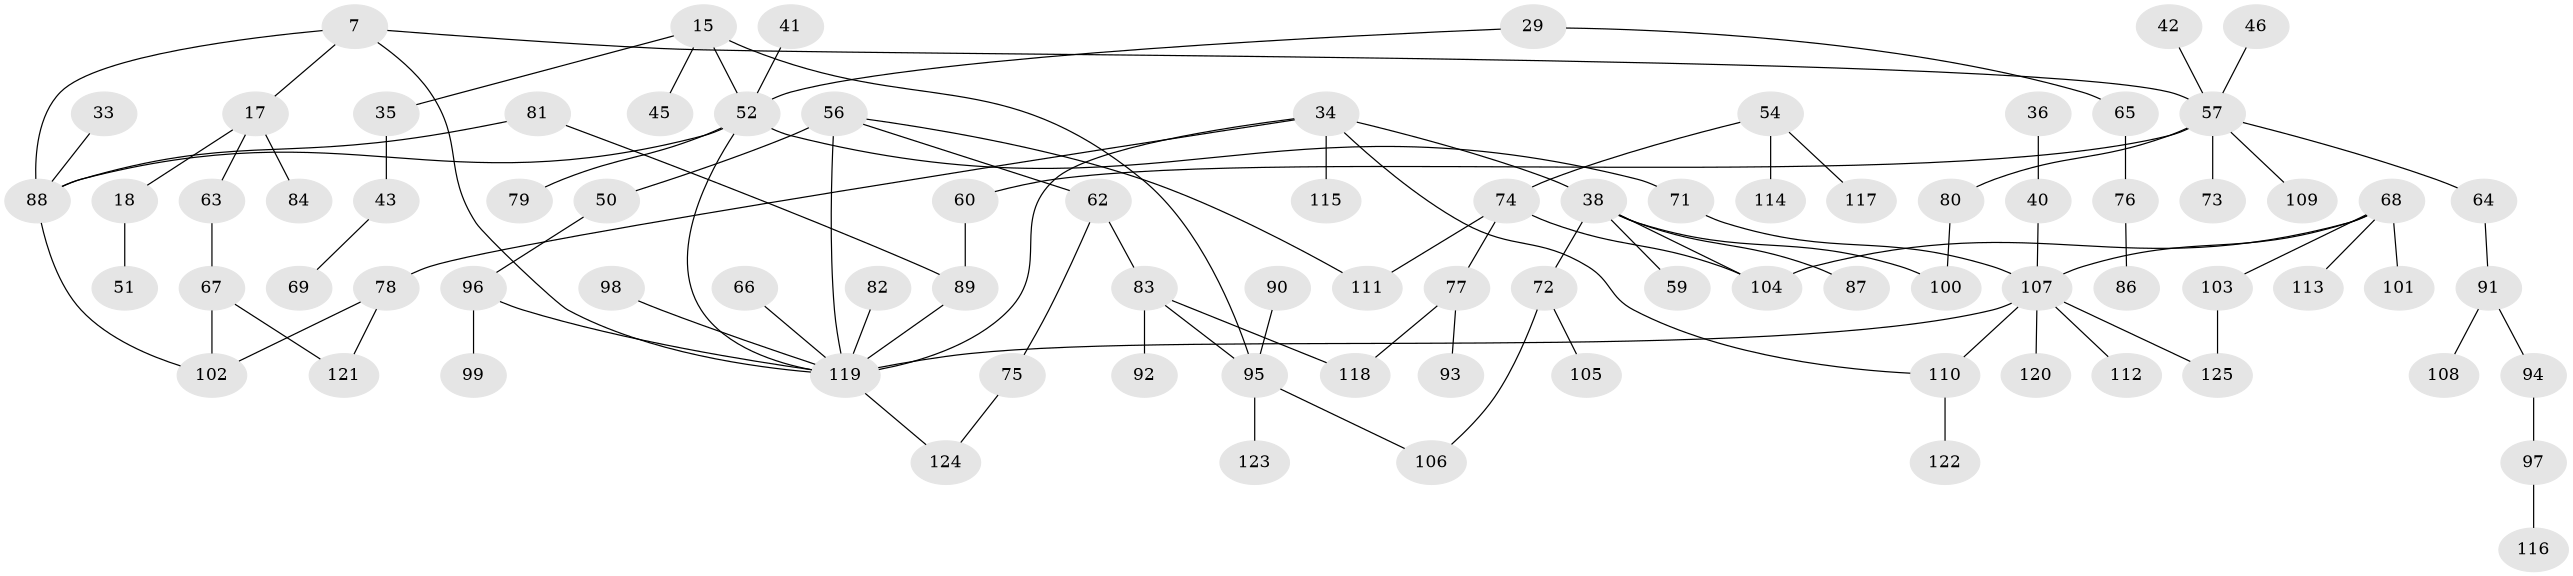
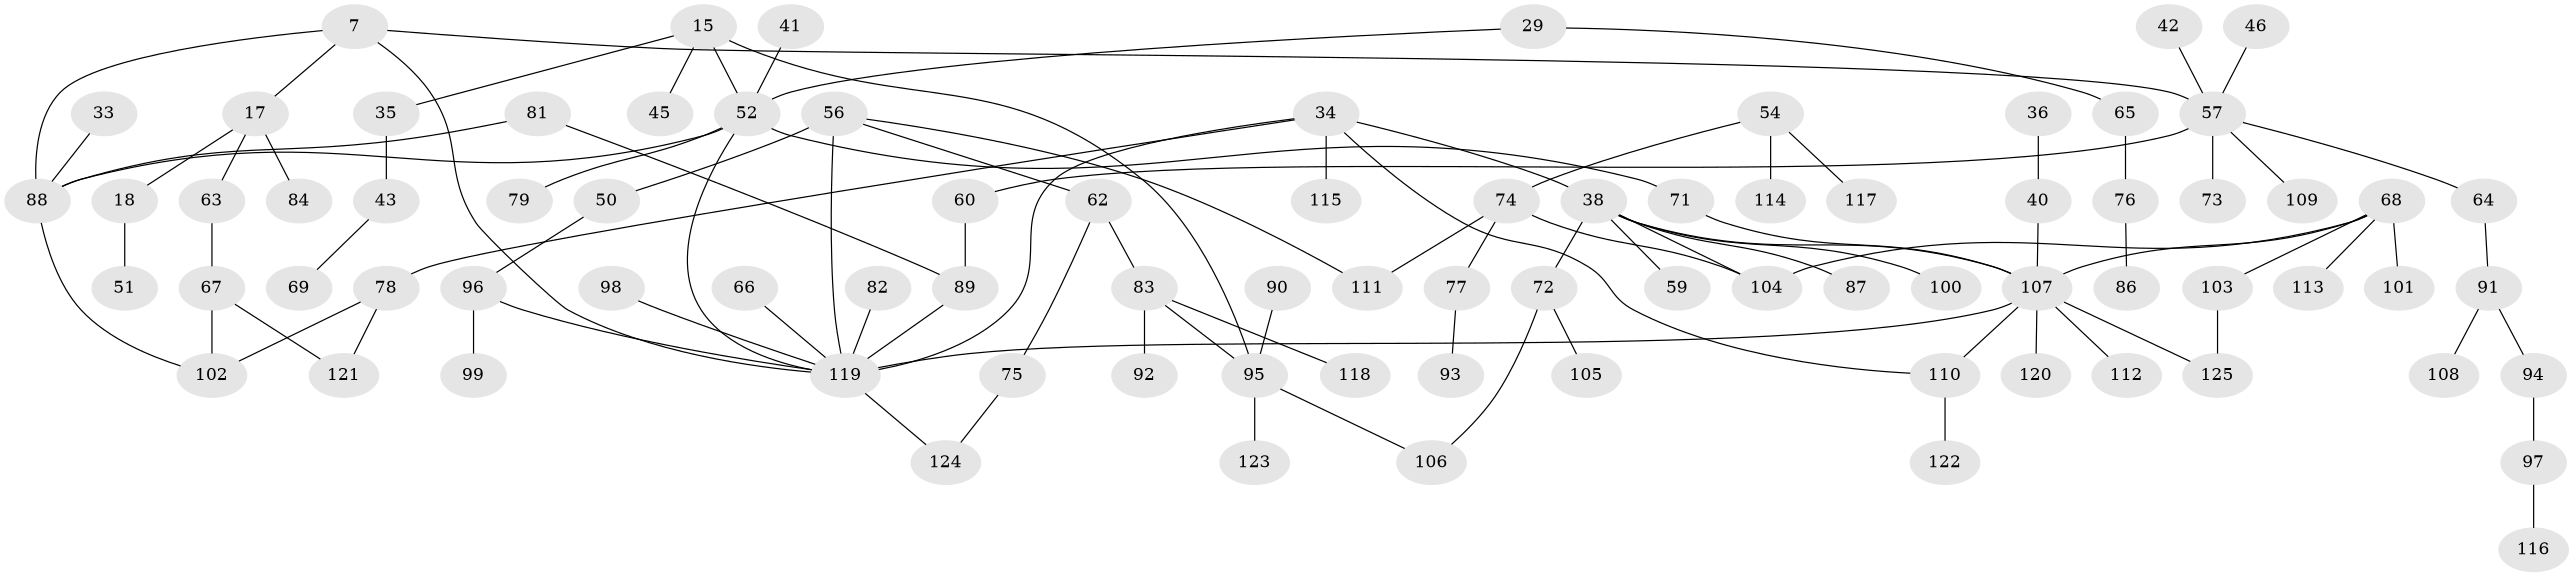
(1951, 201) -> none
none -> (1815, 245)
(1406, 332) -> none
